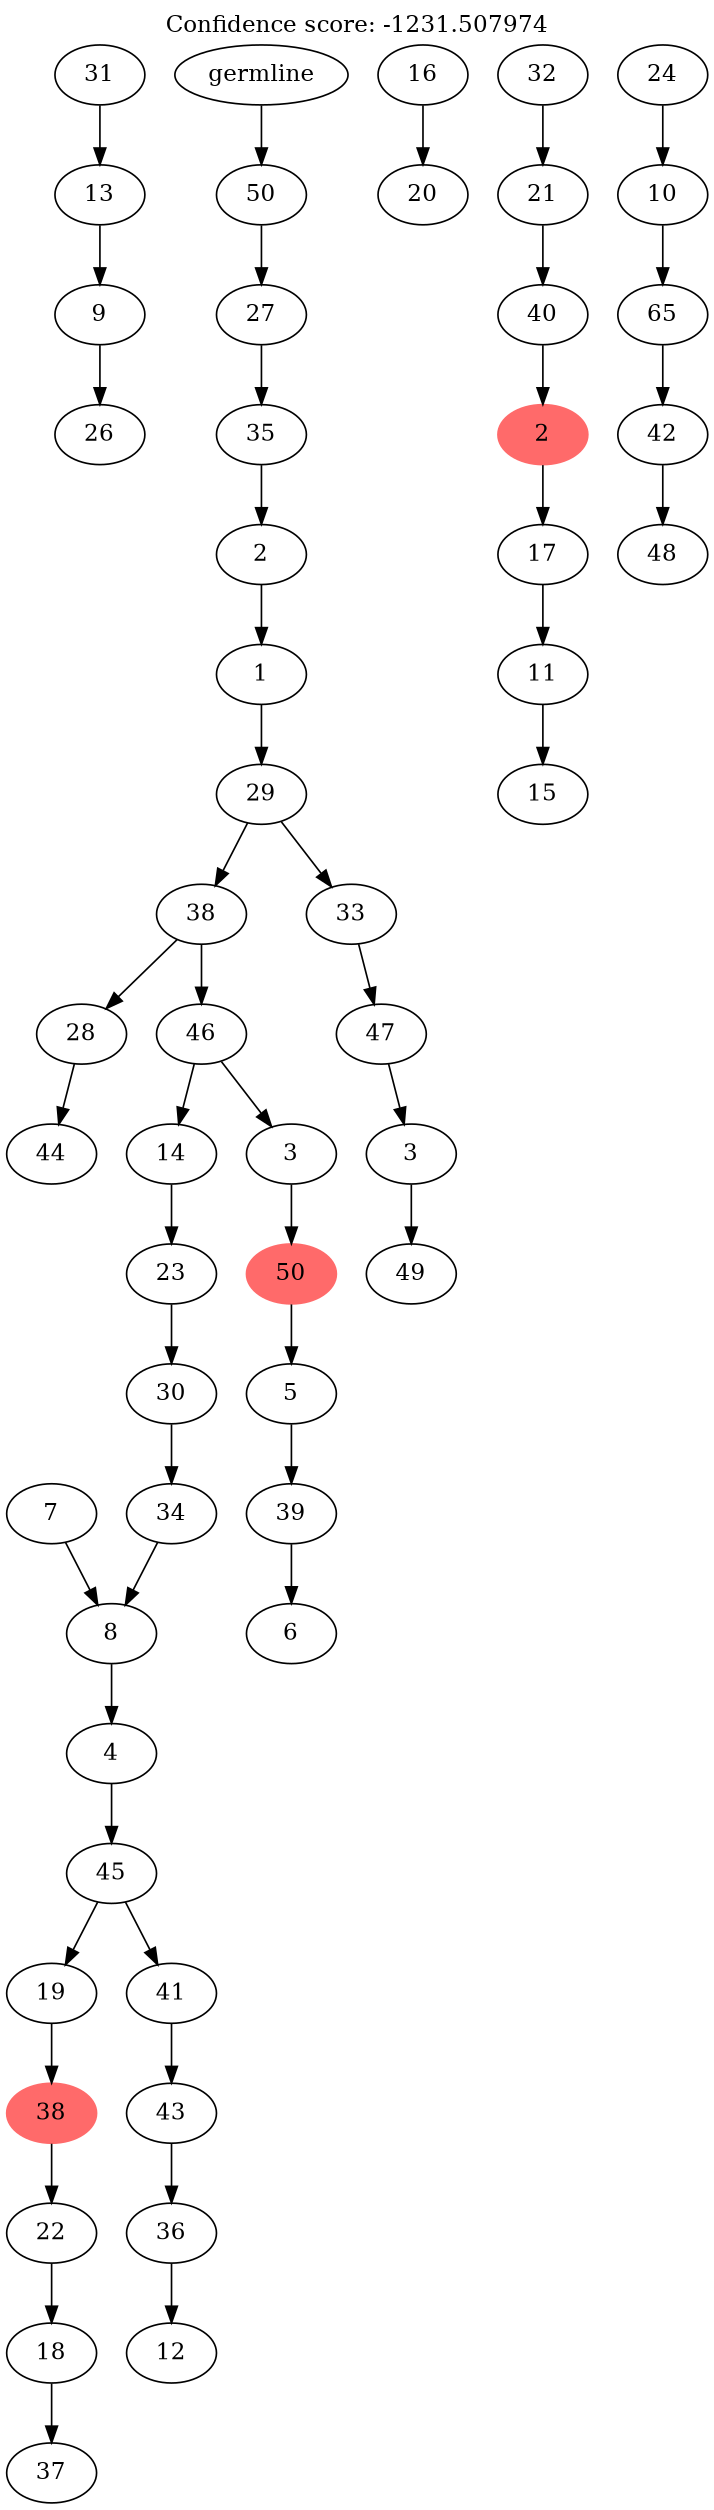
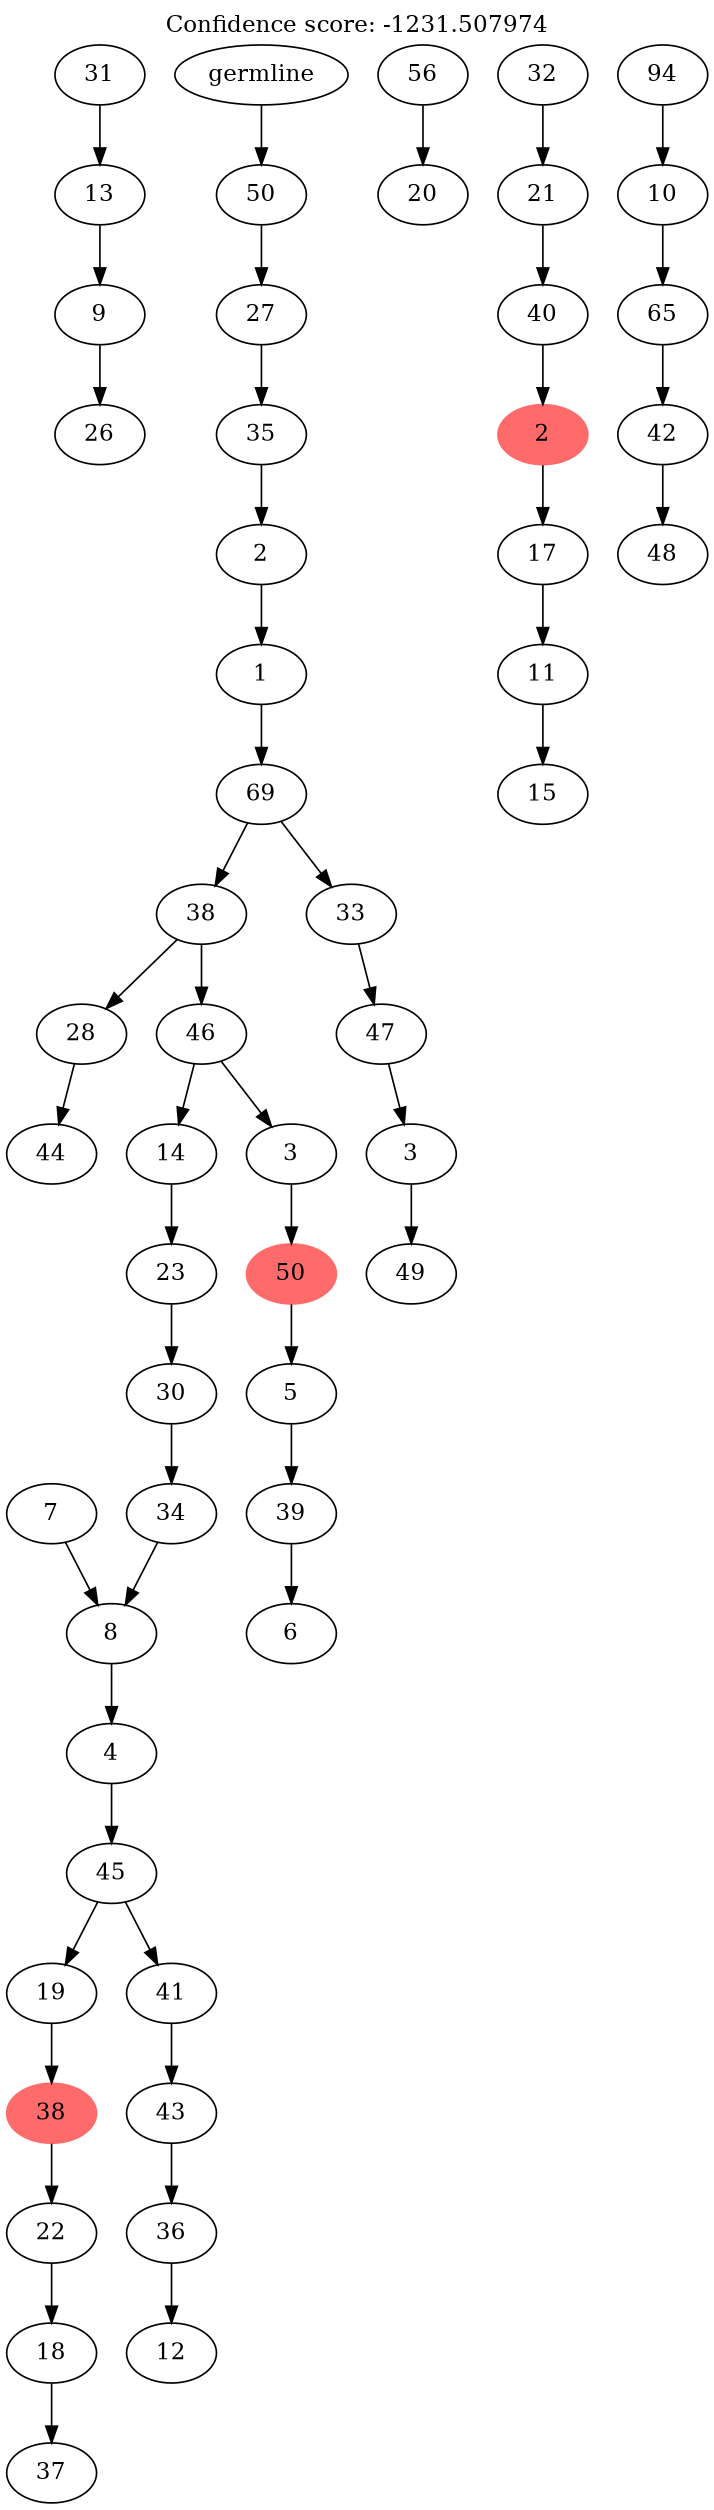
(423, 75) -> (423, 75)
(663, 75) -> (663, 75)
(261, 794) -> (261, 794)
